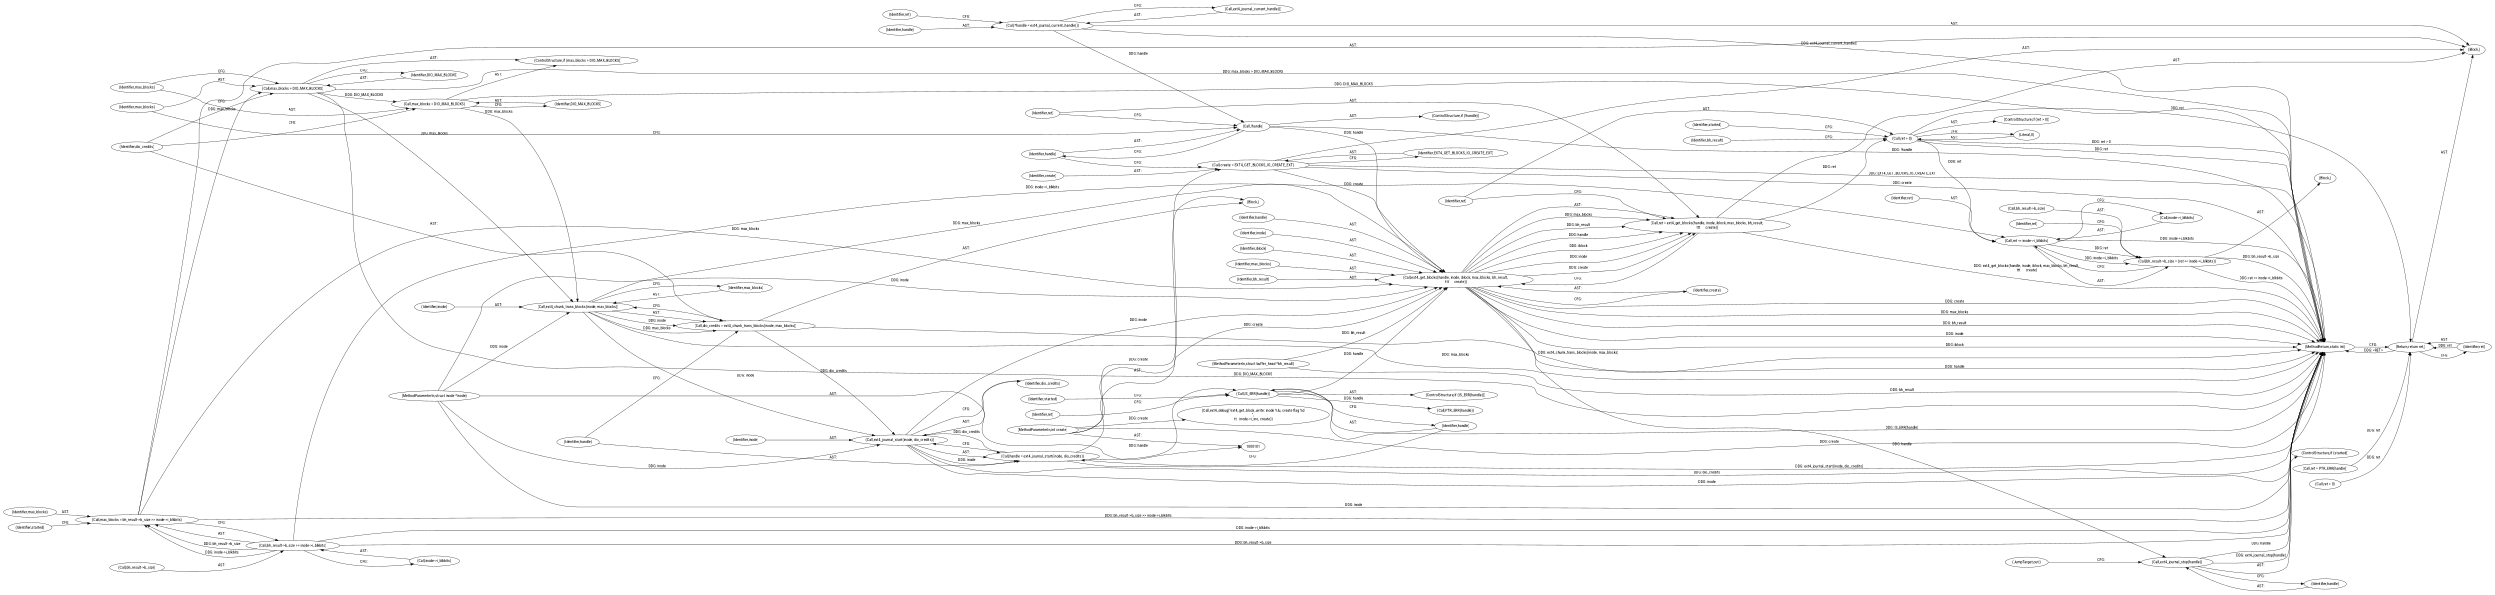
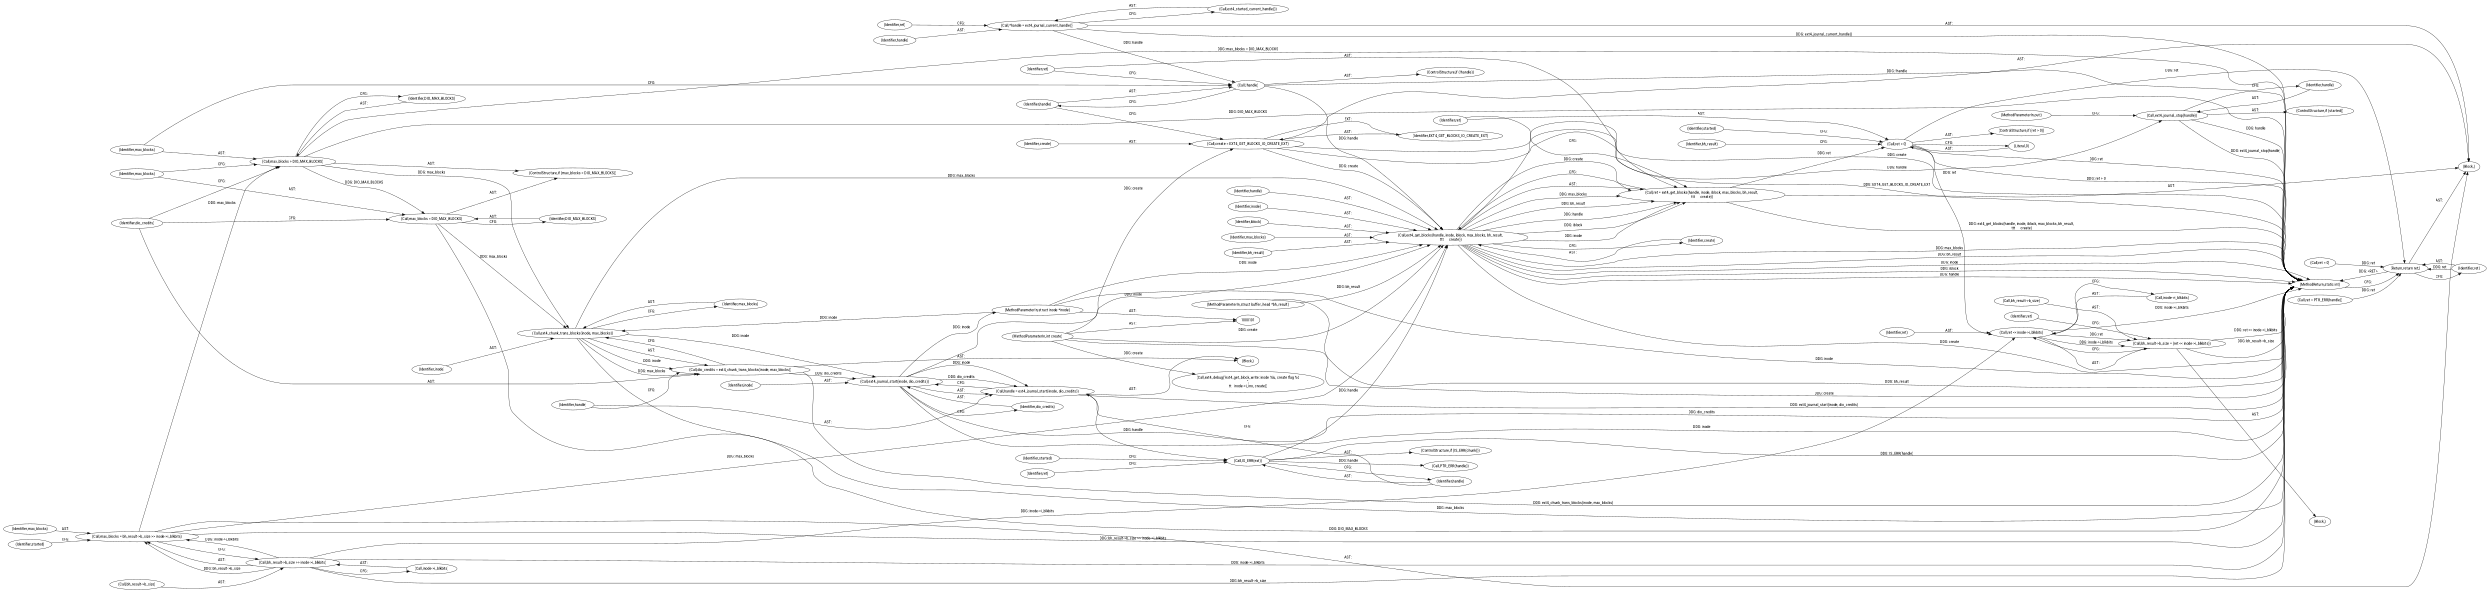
(1253, 9) -> (1248, 9)
(1354, 158) -> (1349, 119)
(1253, 394) -> (1248, 461)
(1456, 395) -> (1450, 451)
(651, 468) -> (944, 339)
(2027, 562) -> (2021, 115)
